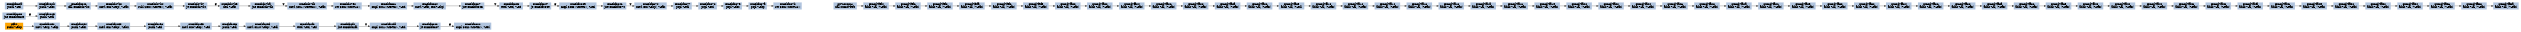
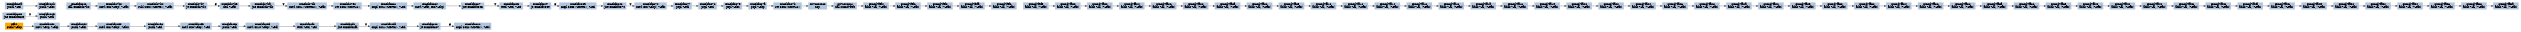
(60, 6) -> none
none -> (818, 6)
(1019, 6) -> none
(1292, 6) -> (1292, 6)
(30, 15) -> (30, 15)
